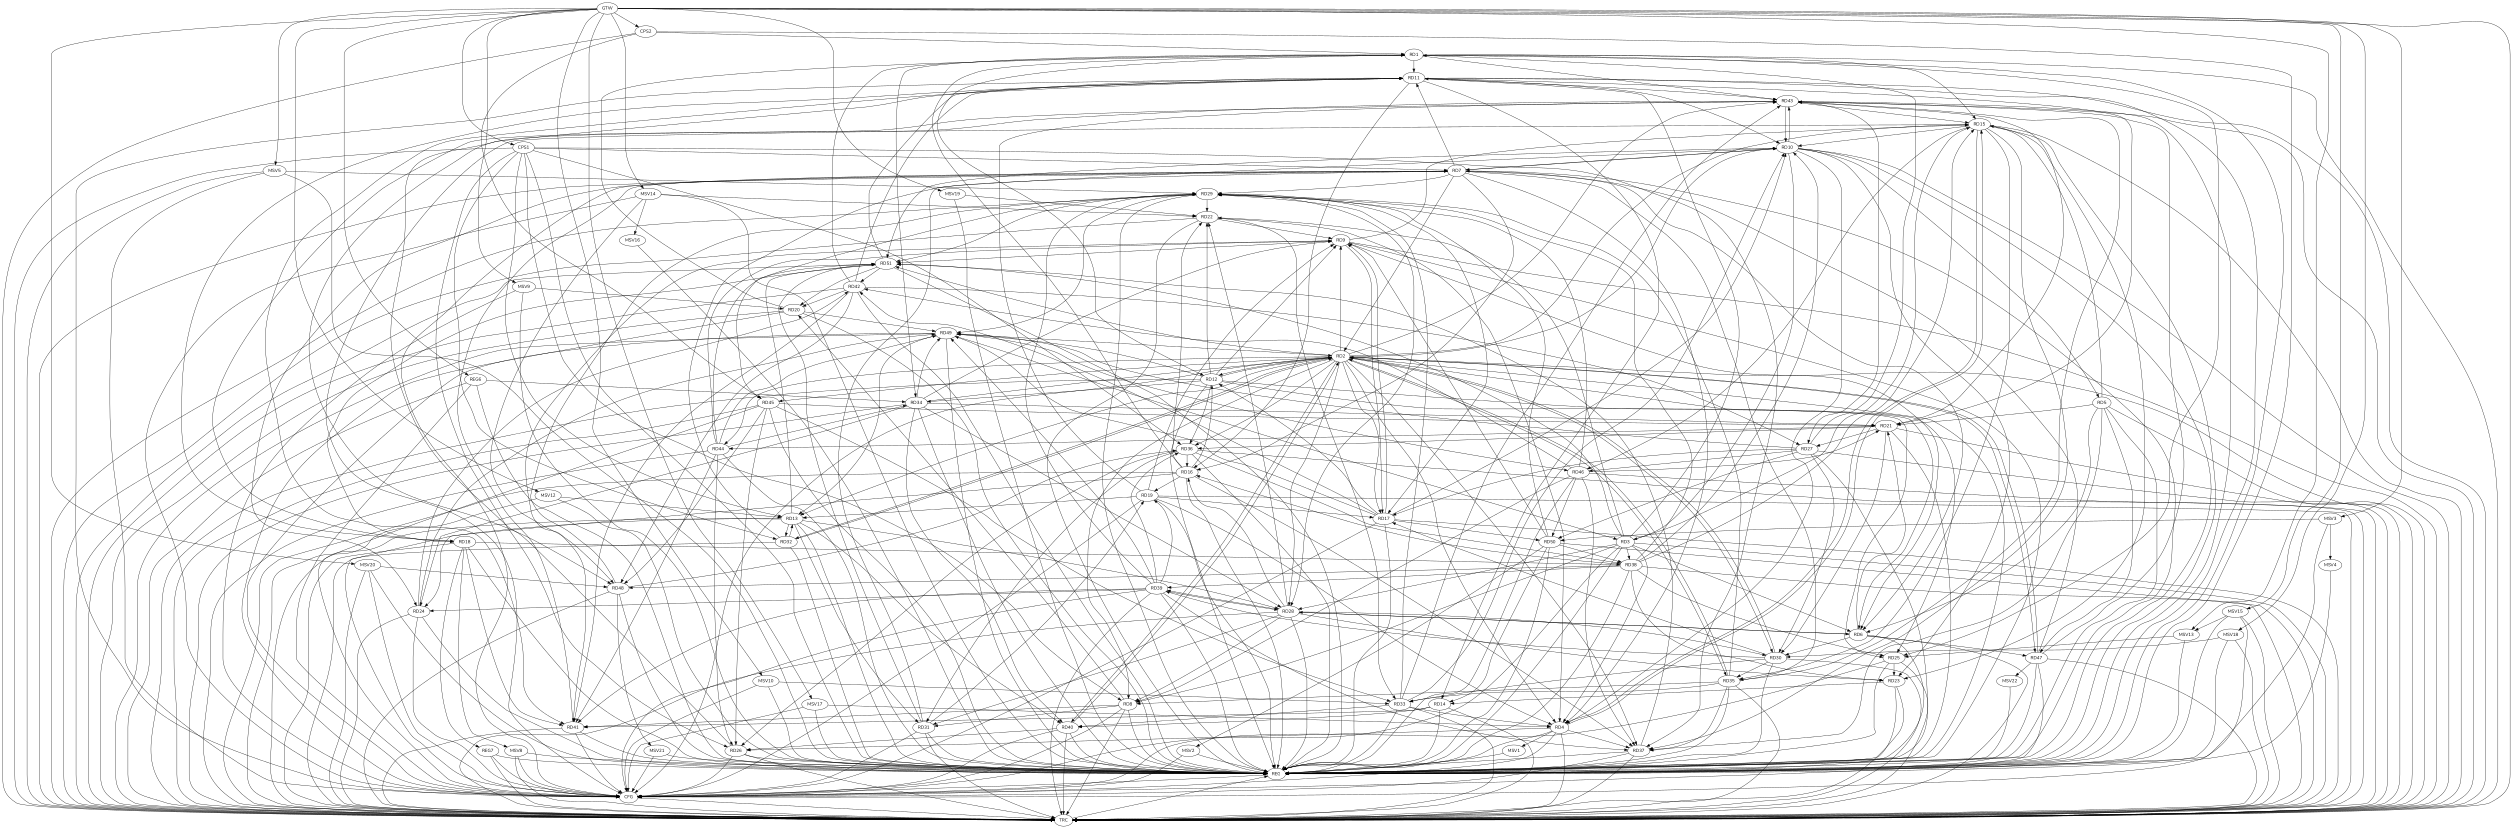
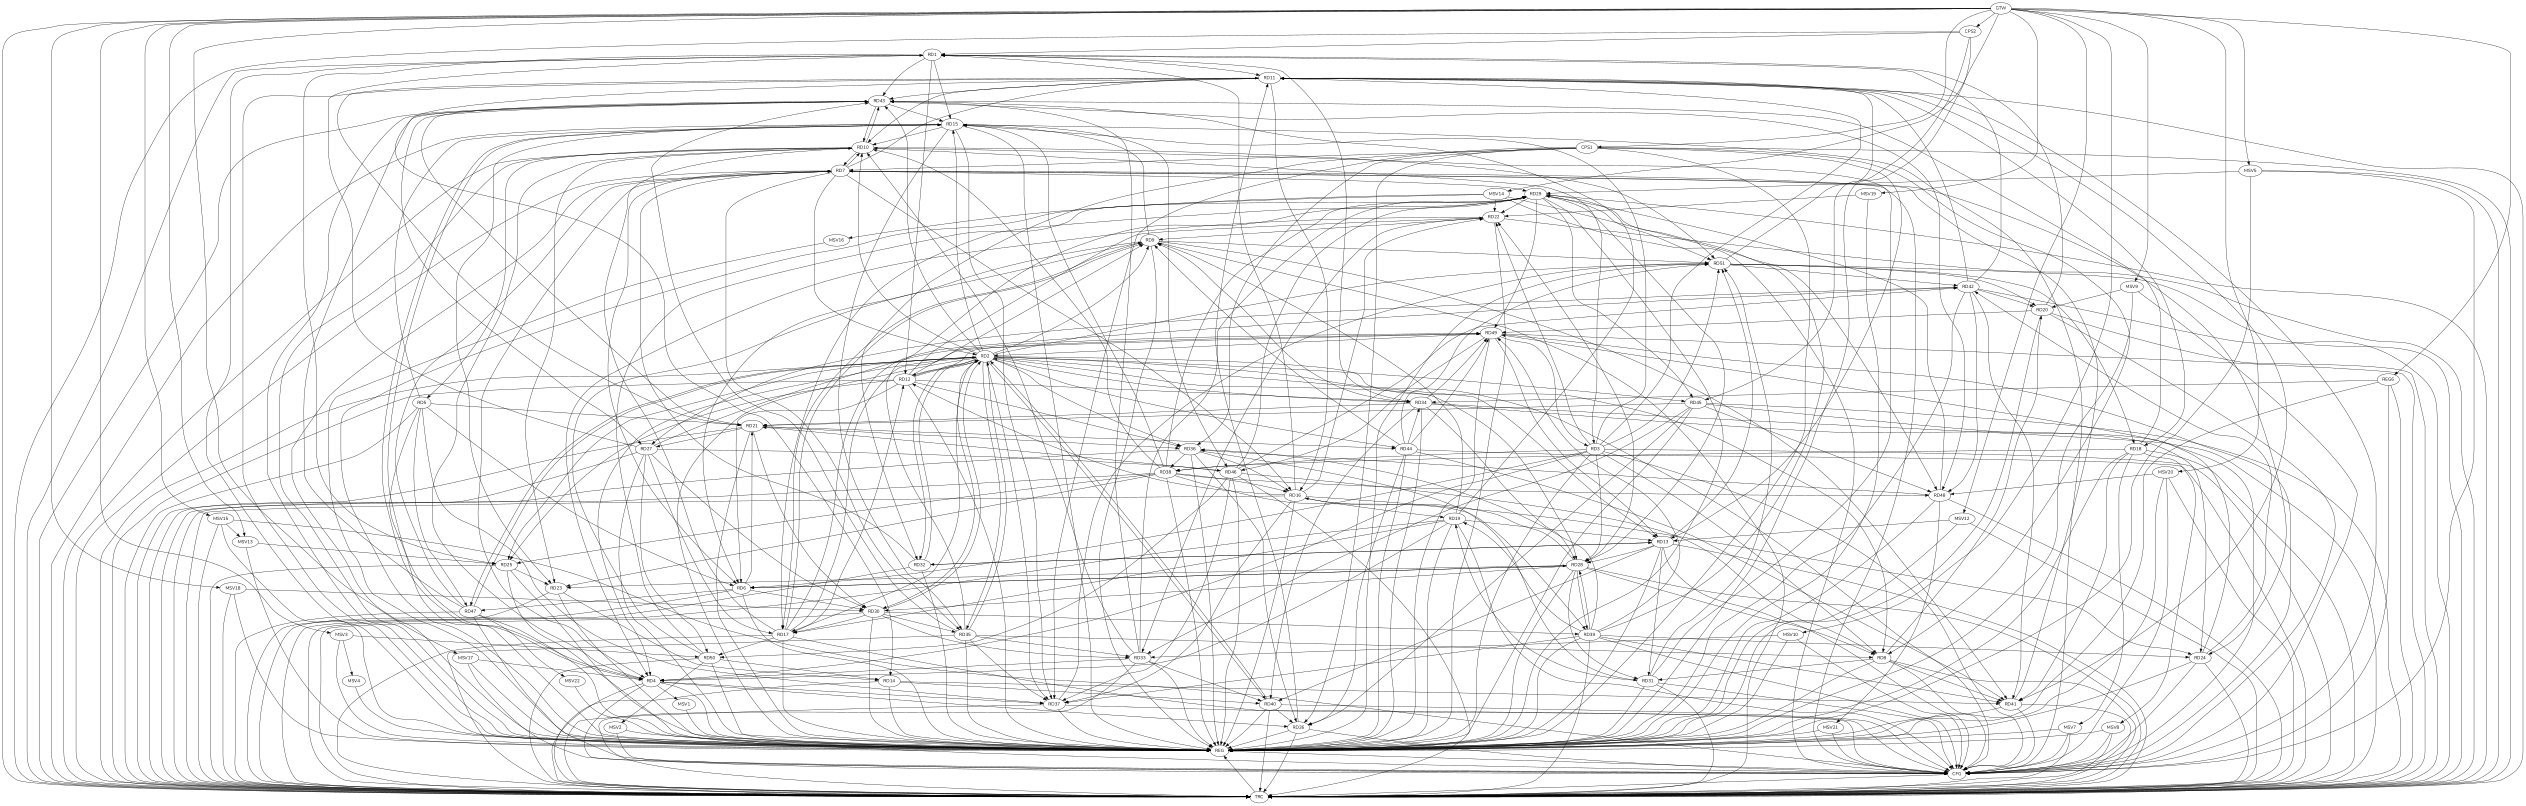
(1589, 553) -> none
(488, 751) -> (2070, 728)
